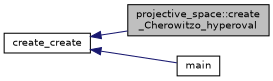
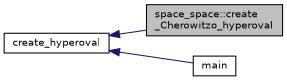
(198, 20) -> (215, 20)
(47, 43) -> (57, 43)
